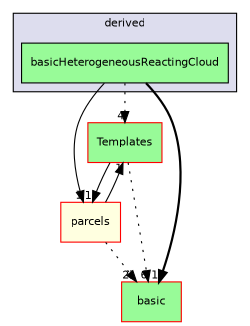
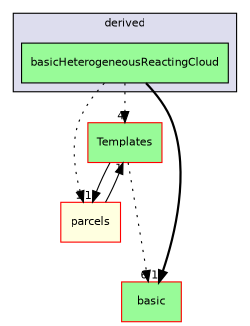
(76, 133) -> (76, 133)
(118, 258) -> none
